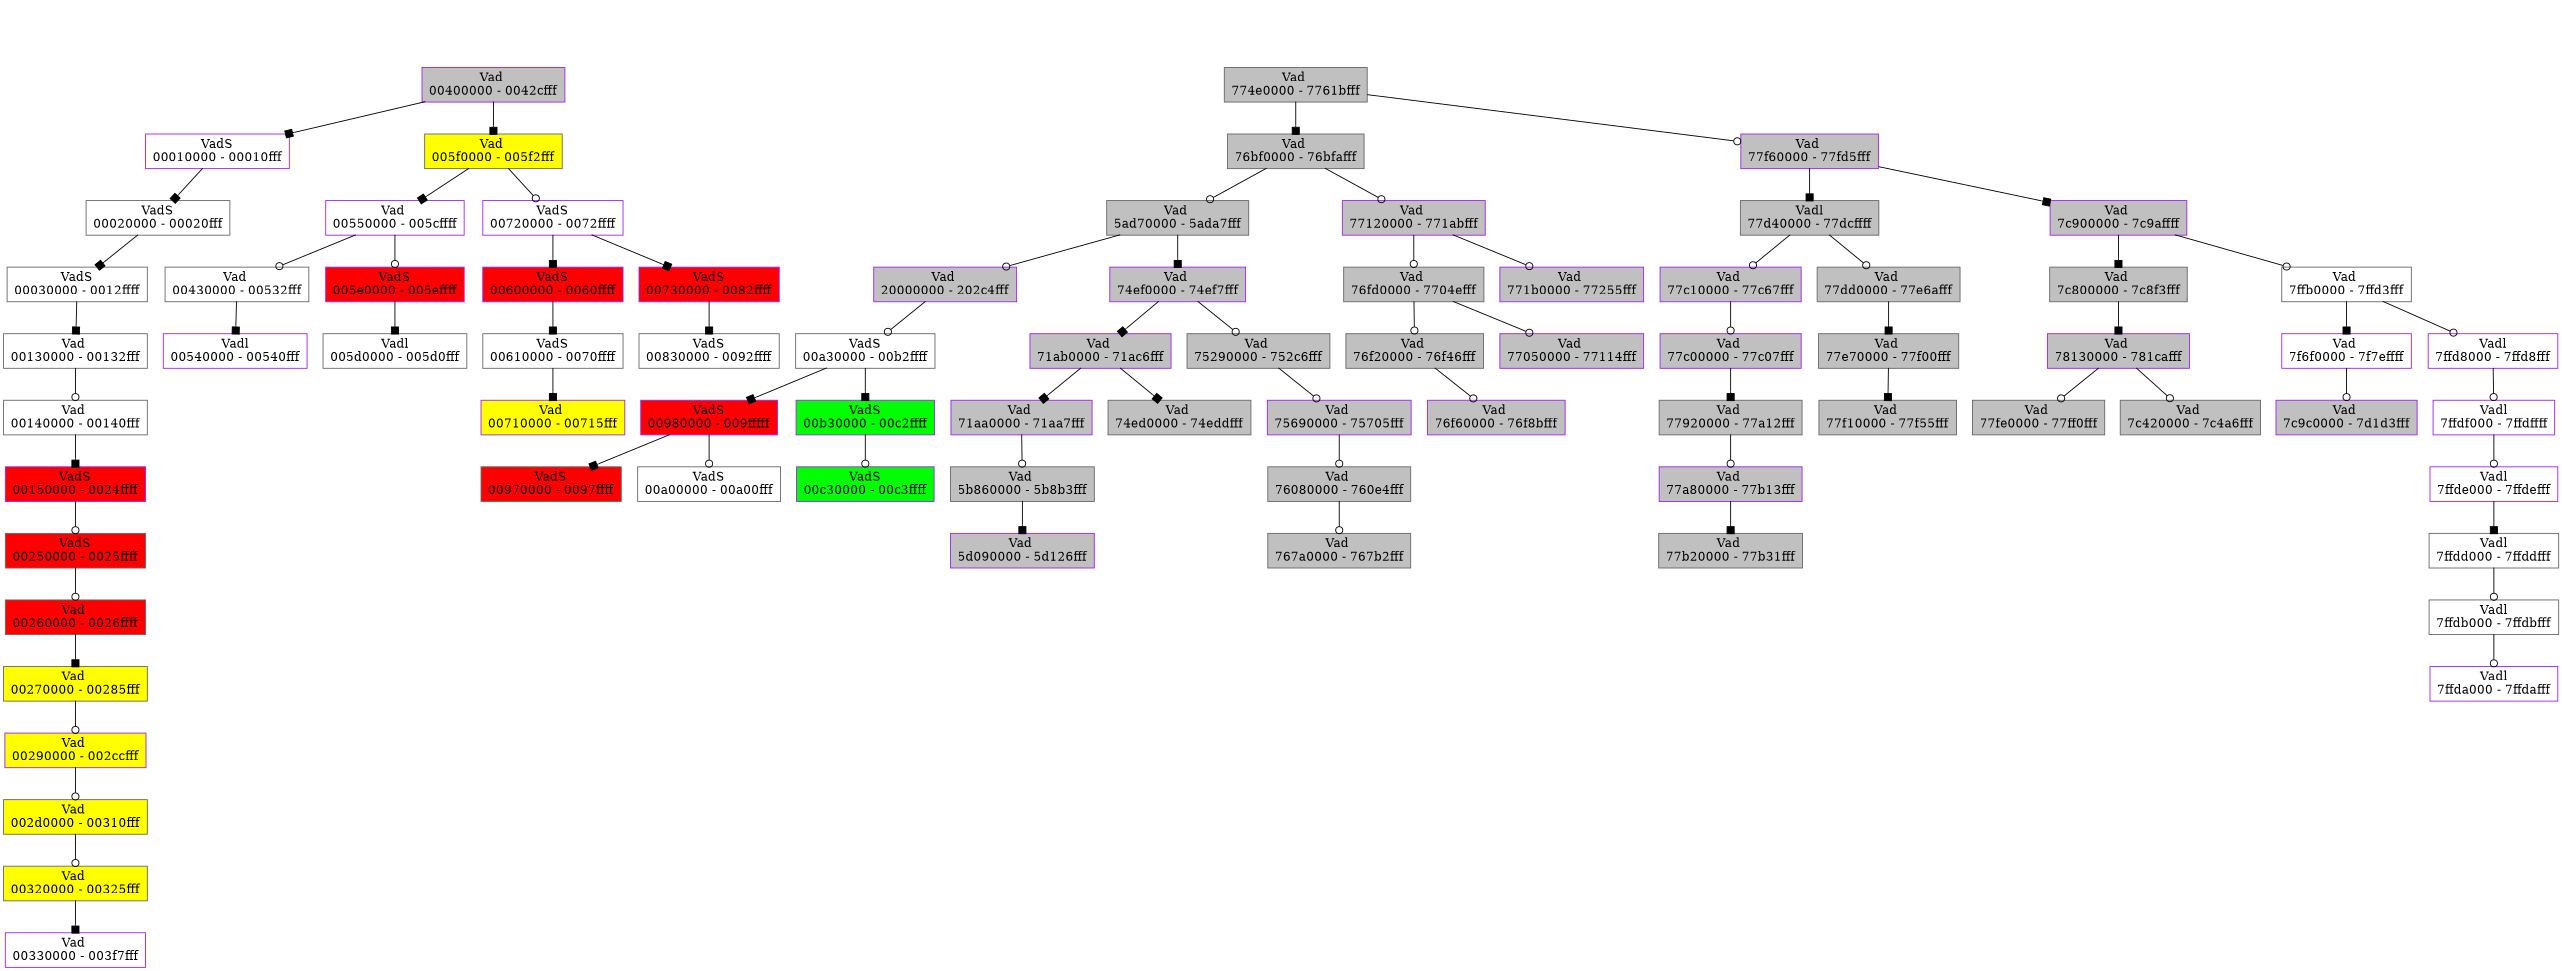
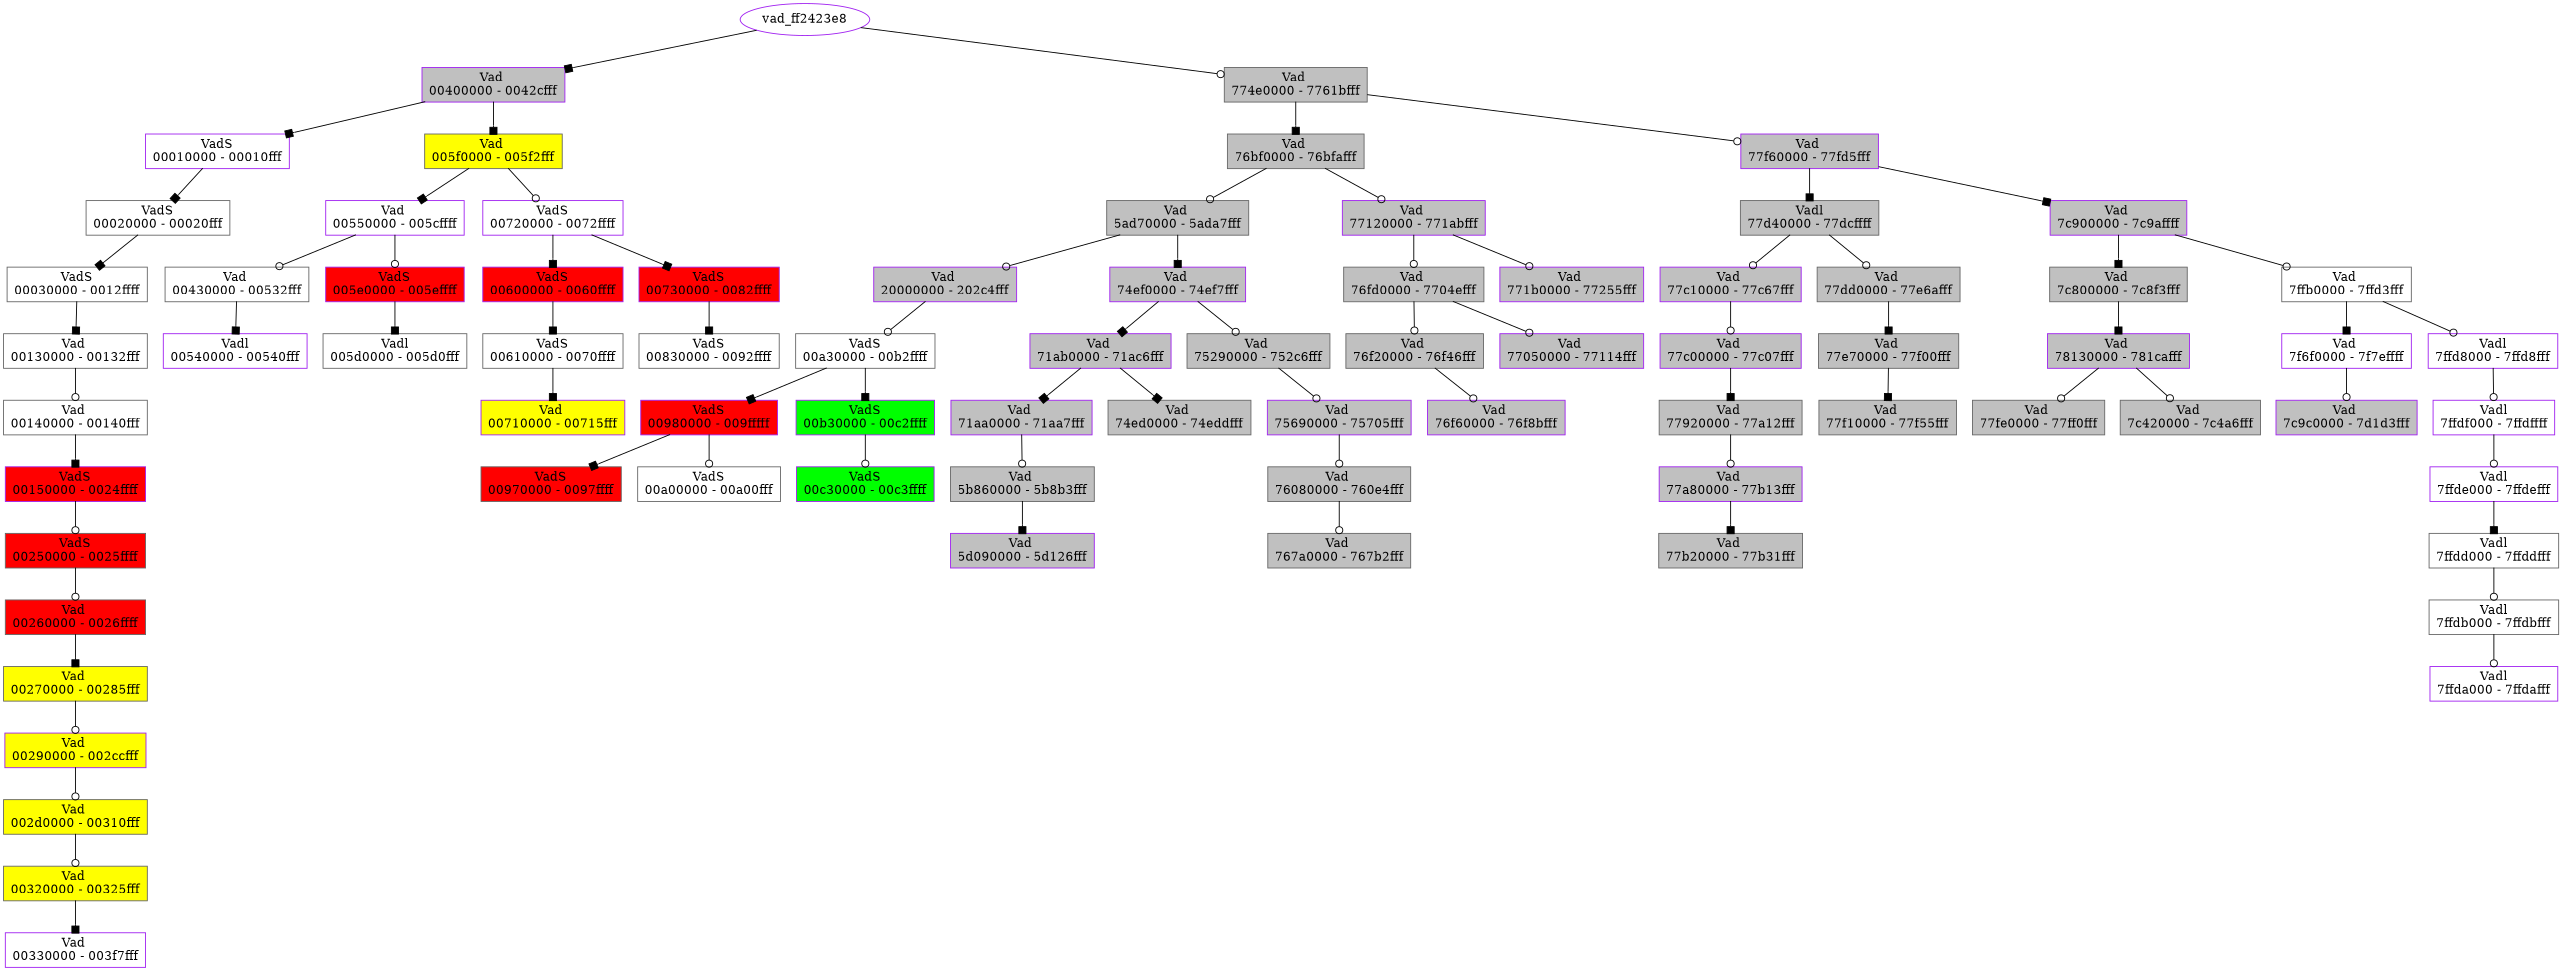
none -> (805, 20)
